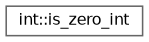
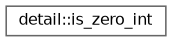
(74, 21) -> (86, 21)
